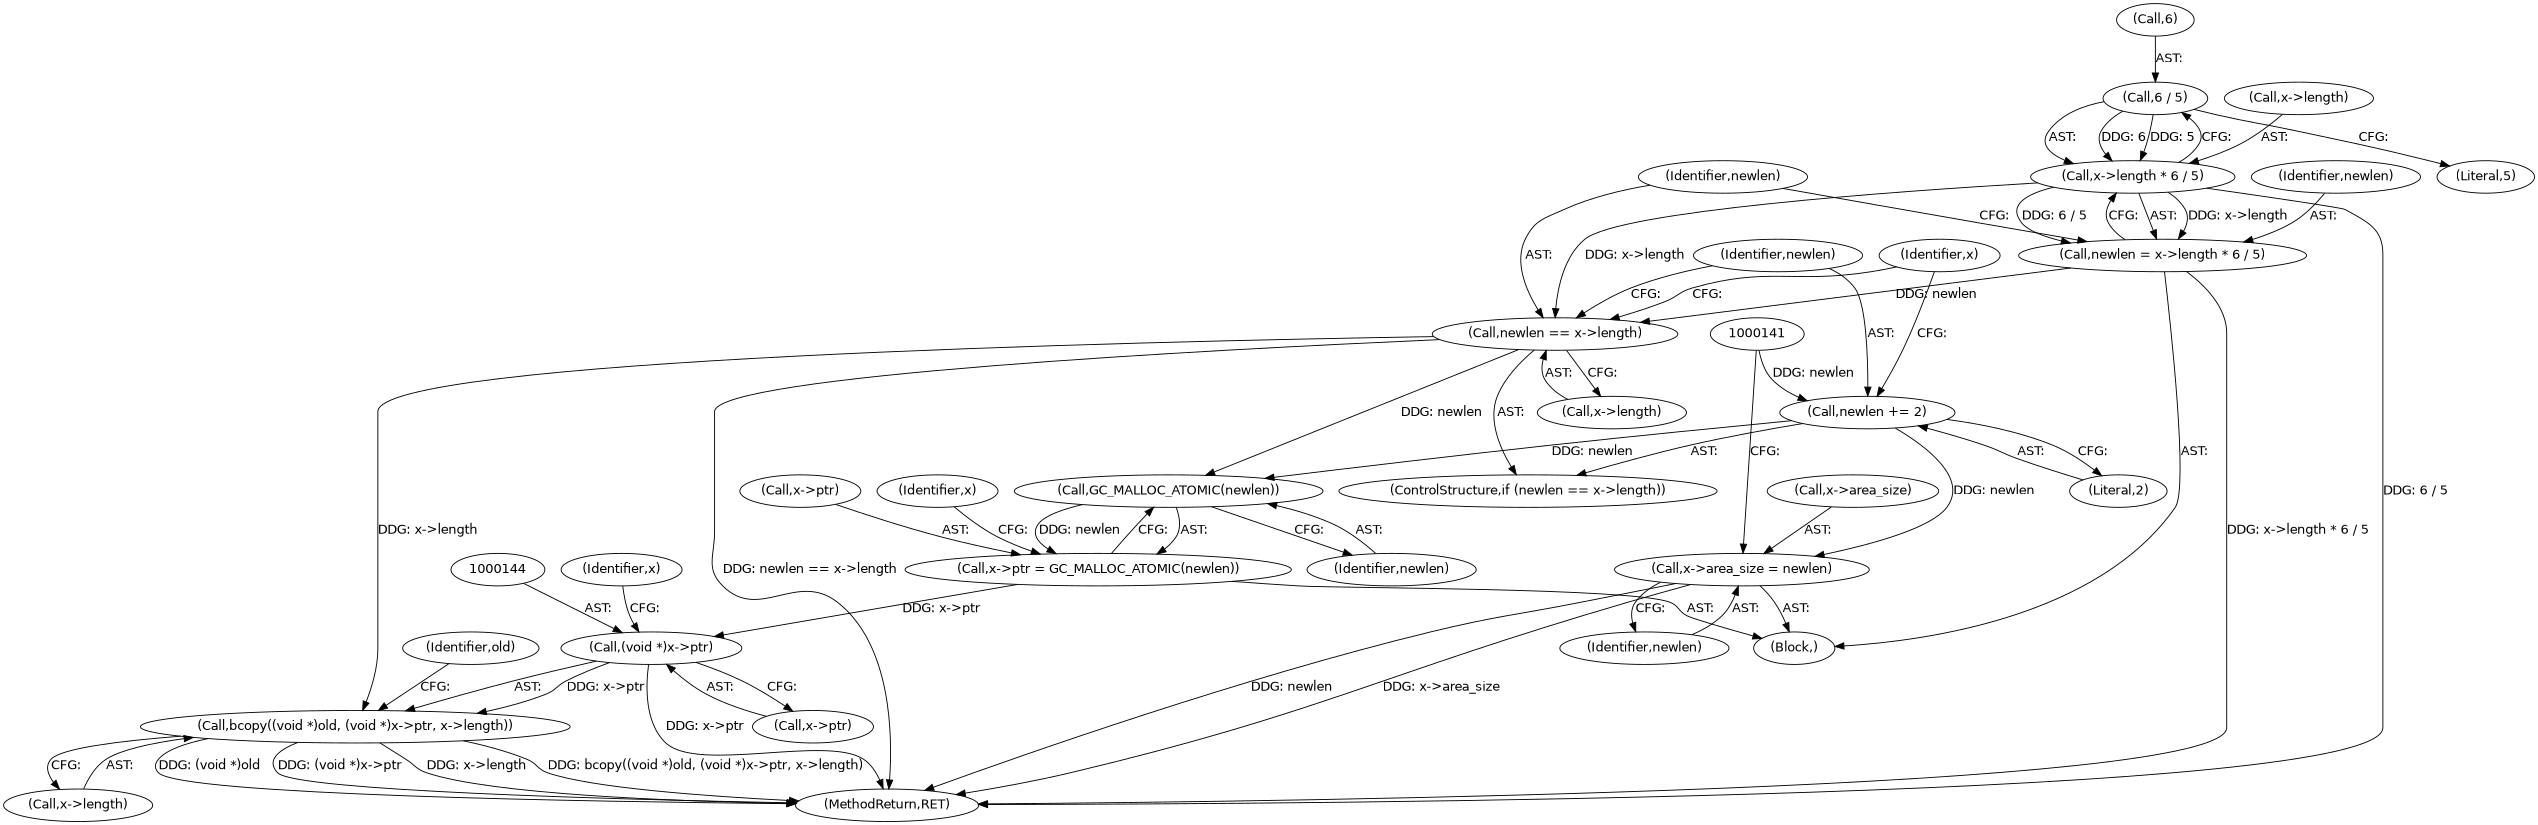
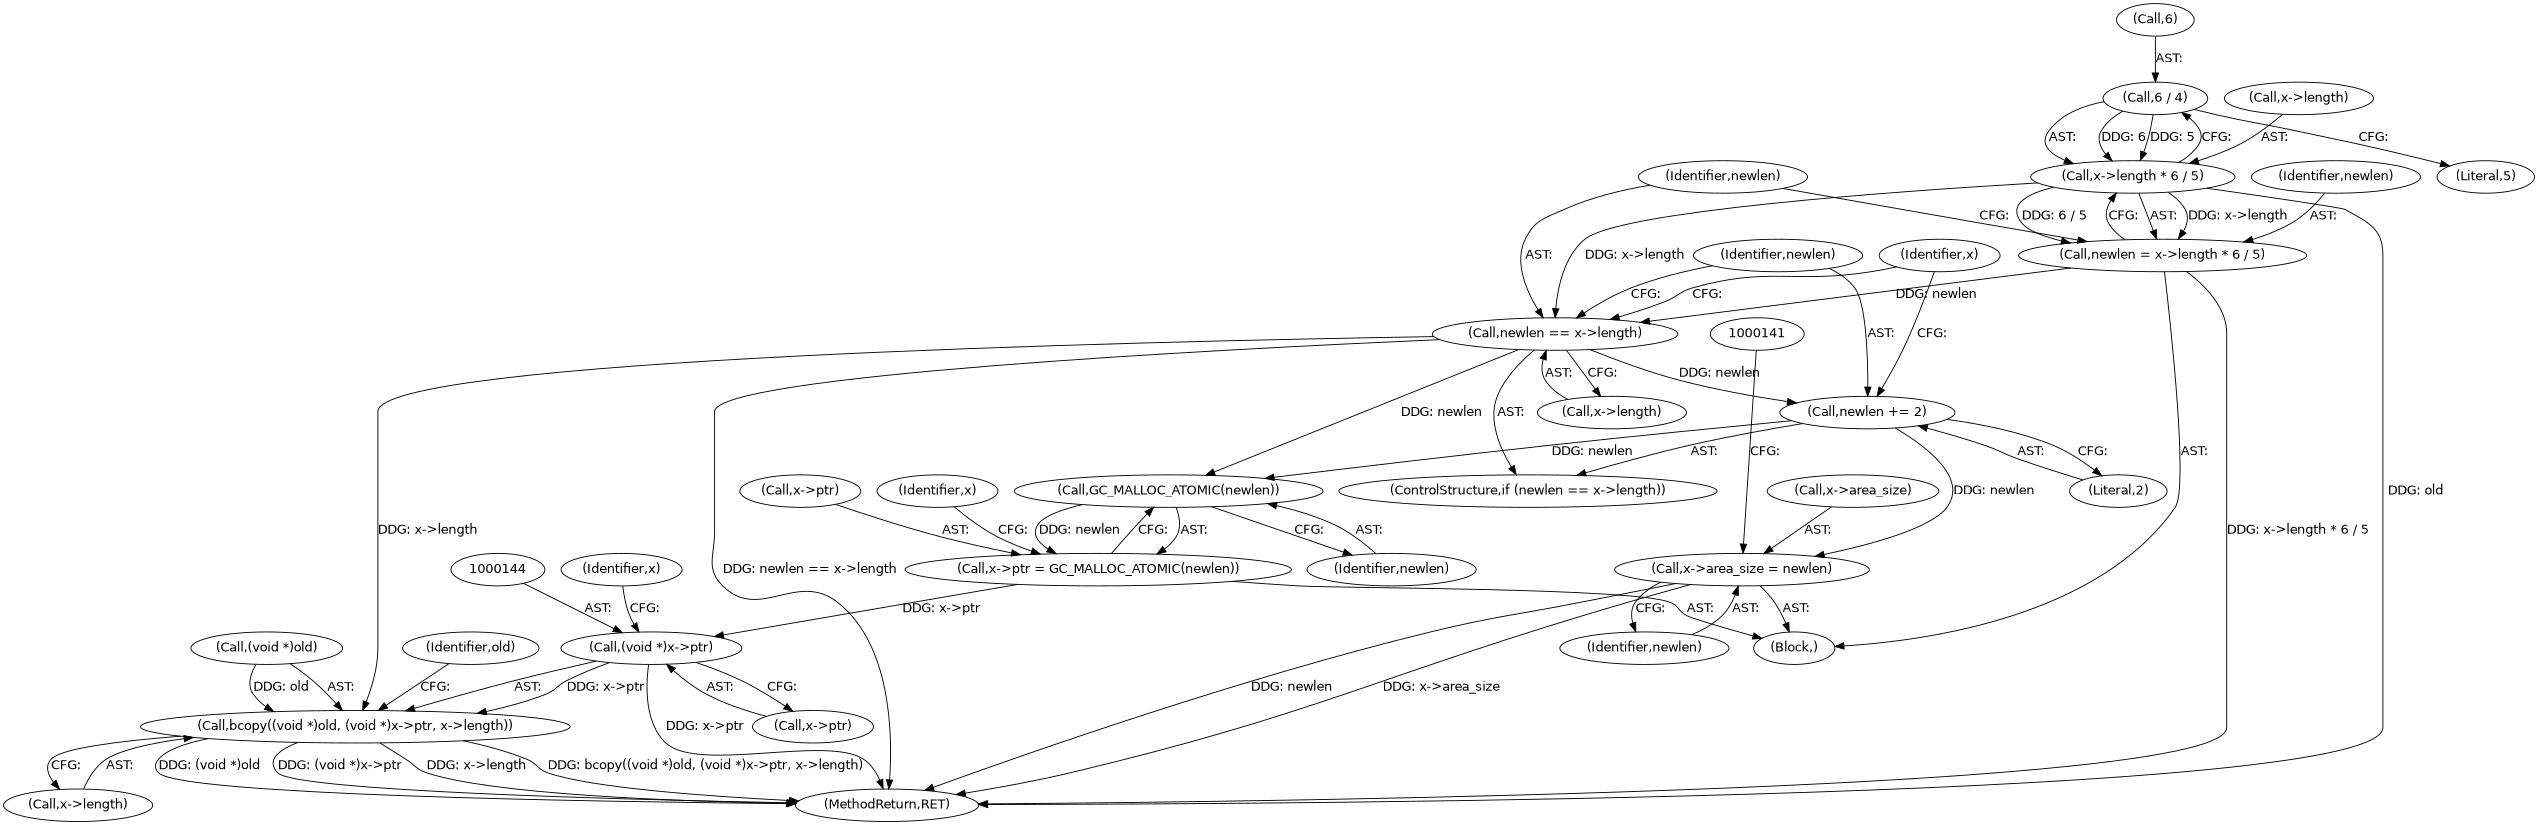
(2155, 98) -> (2155, 98)
(1772, 379) -> (1687, 382)
(2416, 491) -> (2416, 491)
none -> (267, 648)
